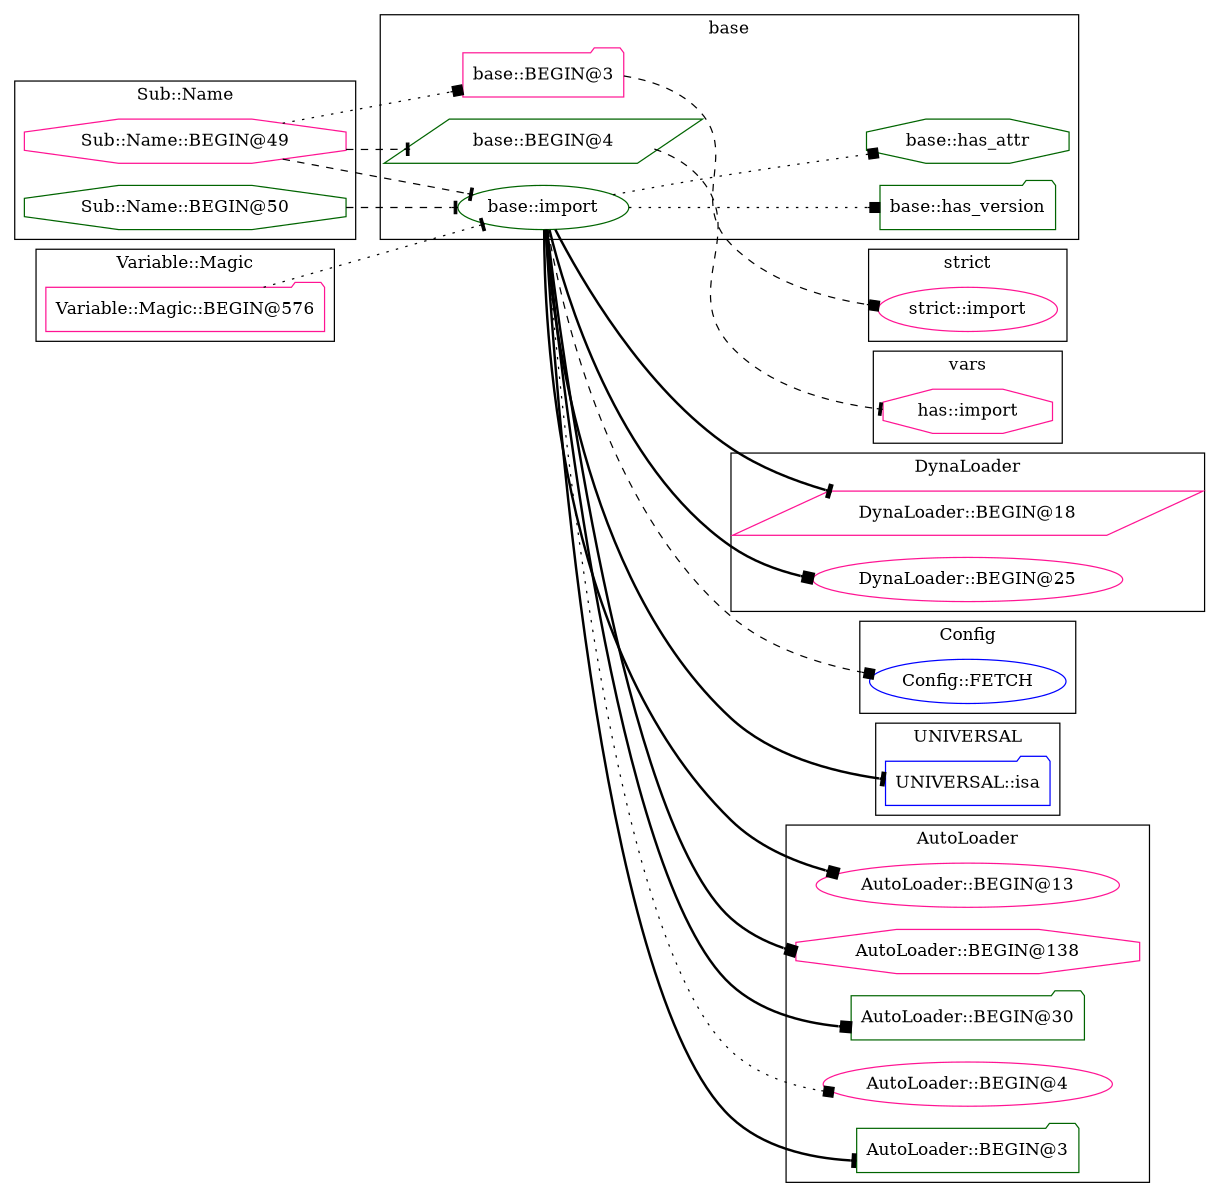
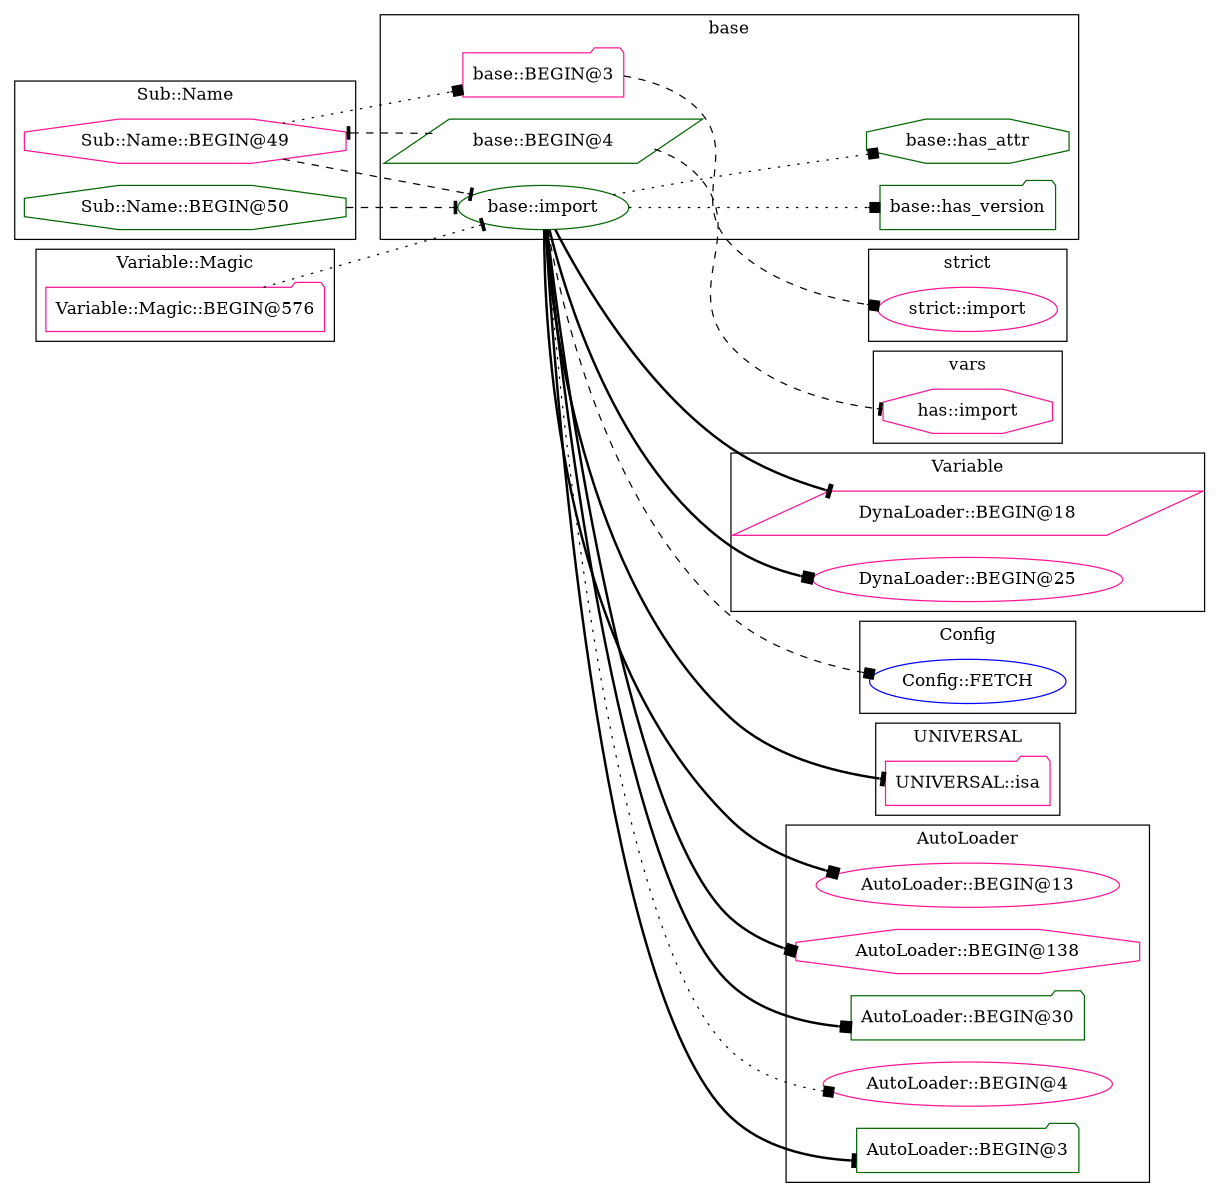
(372, 149) -> (392, 133)
(968, 467) -> (968, 467)
(968, 783) -> (968, 783)
